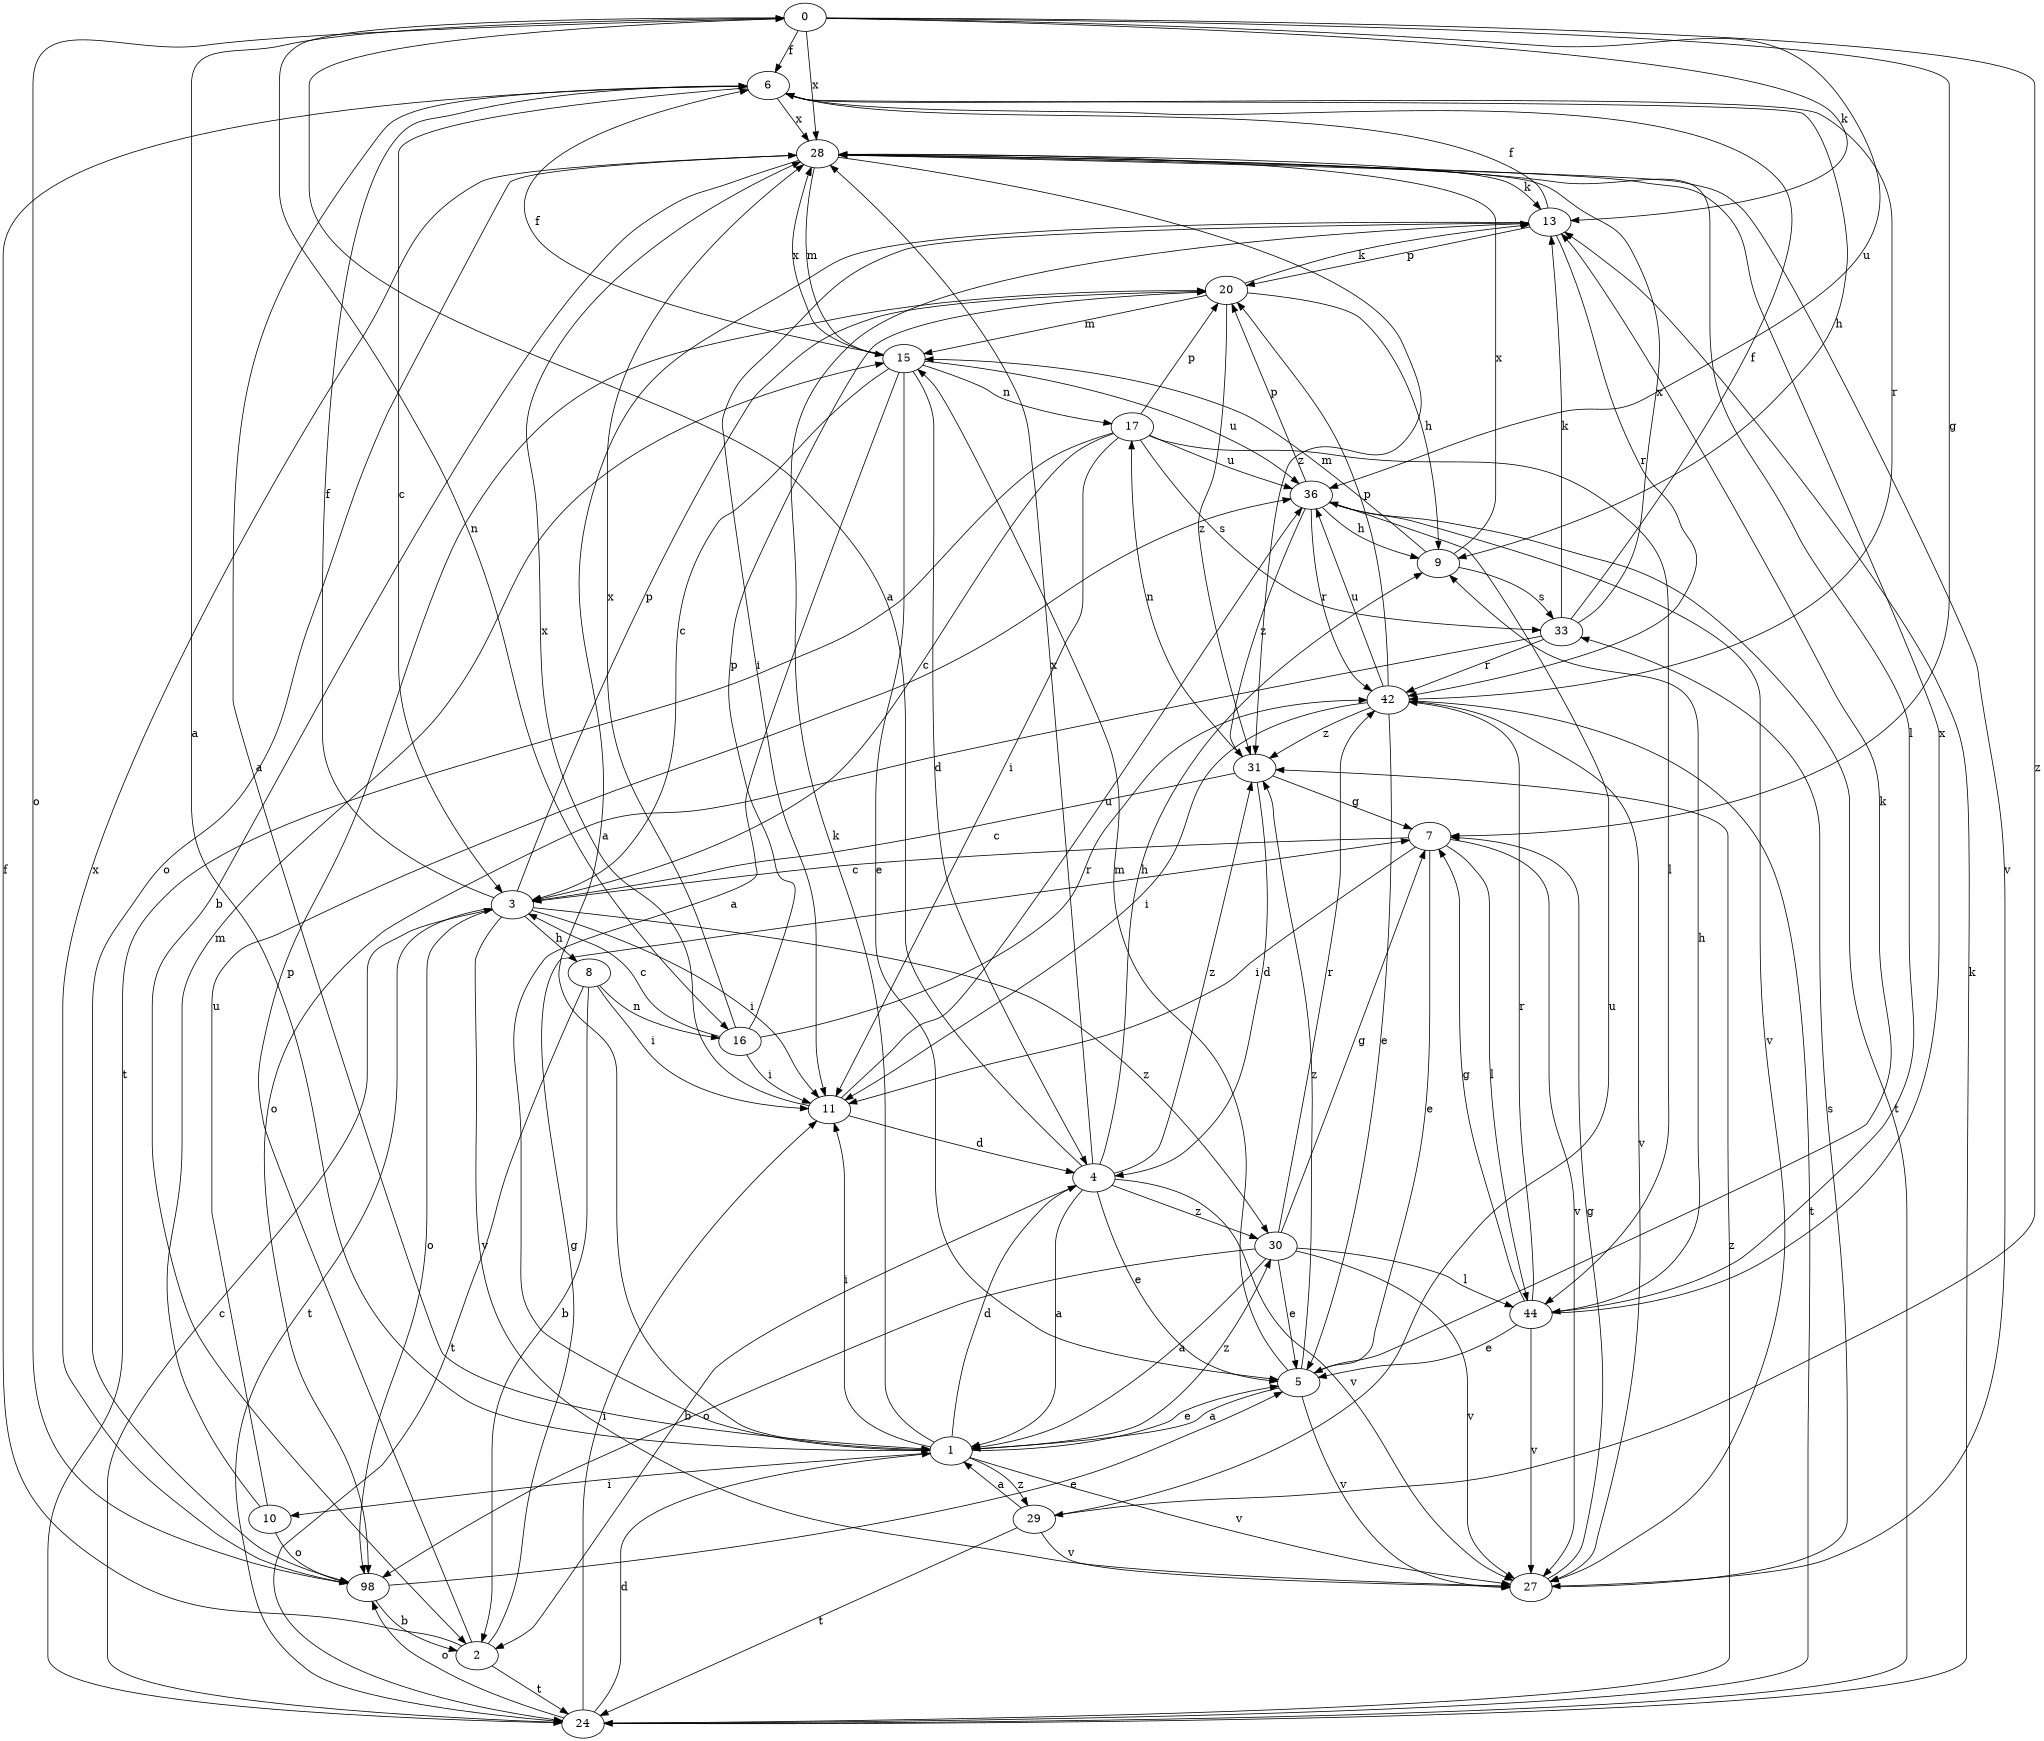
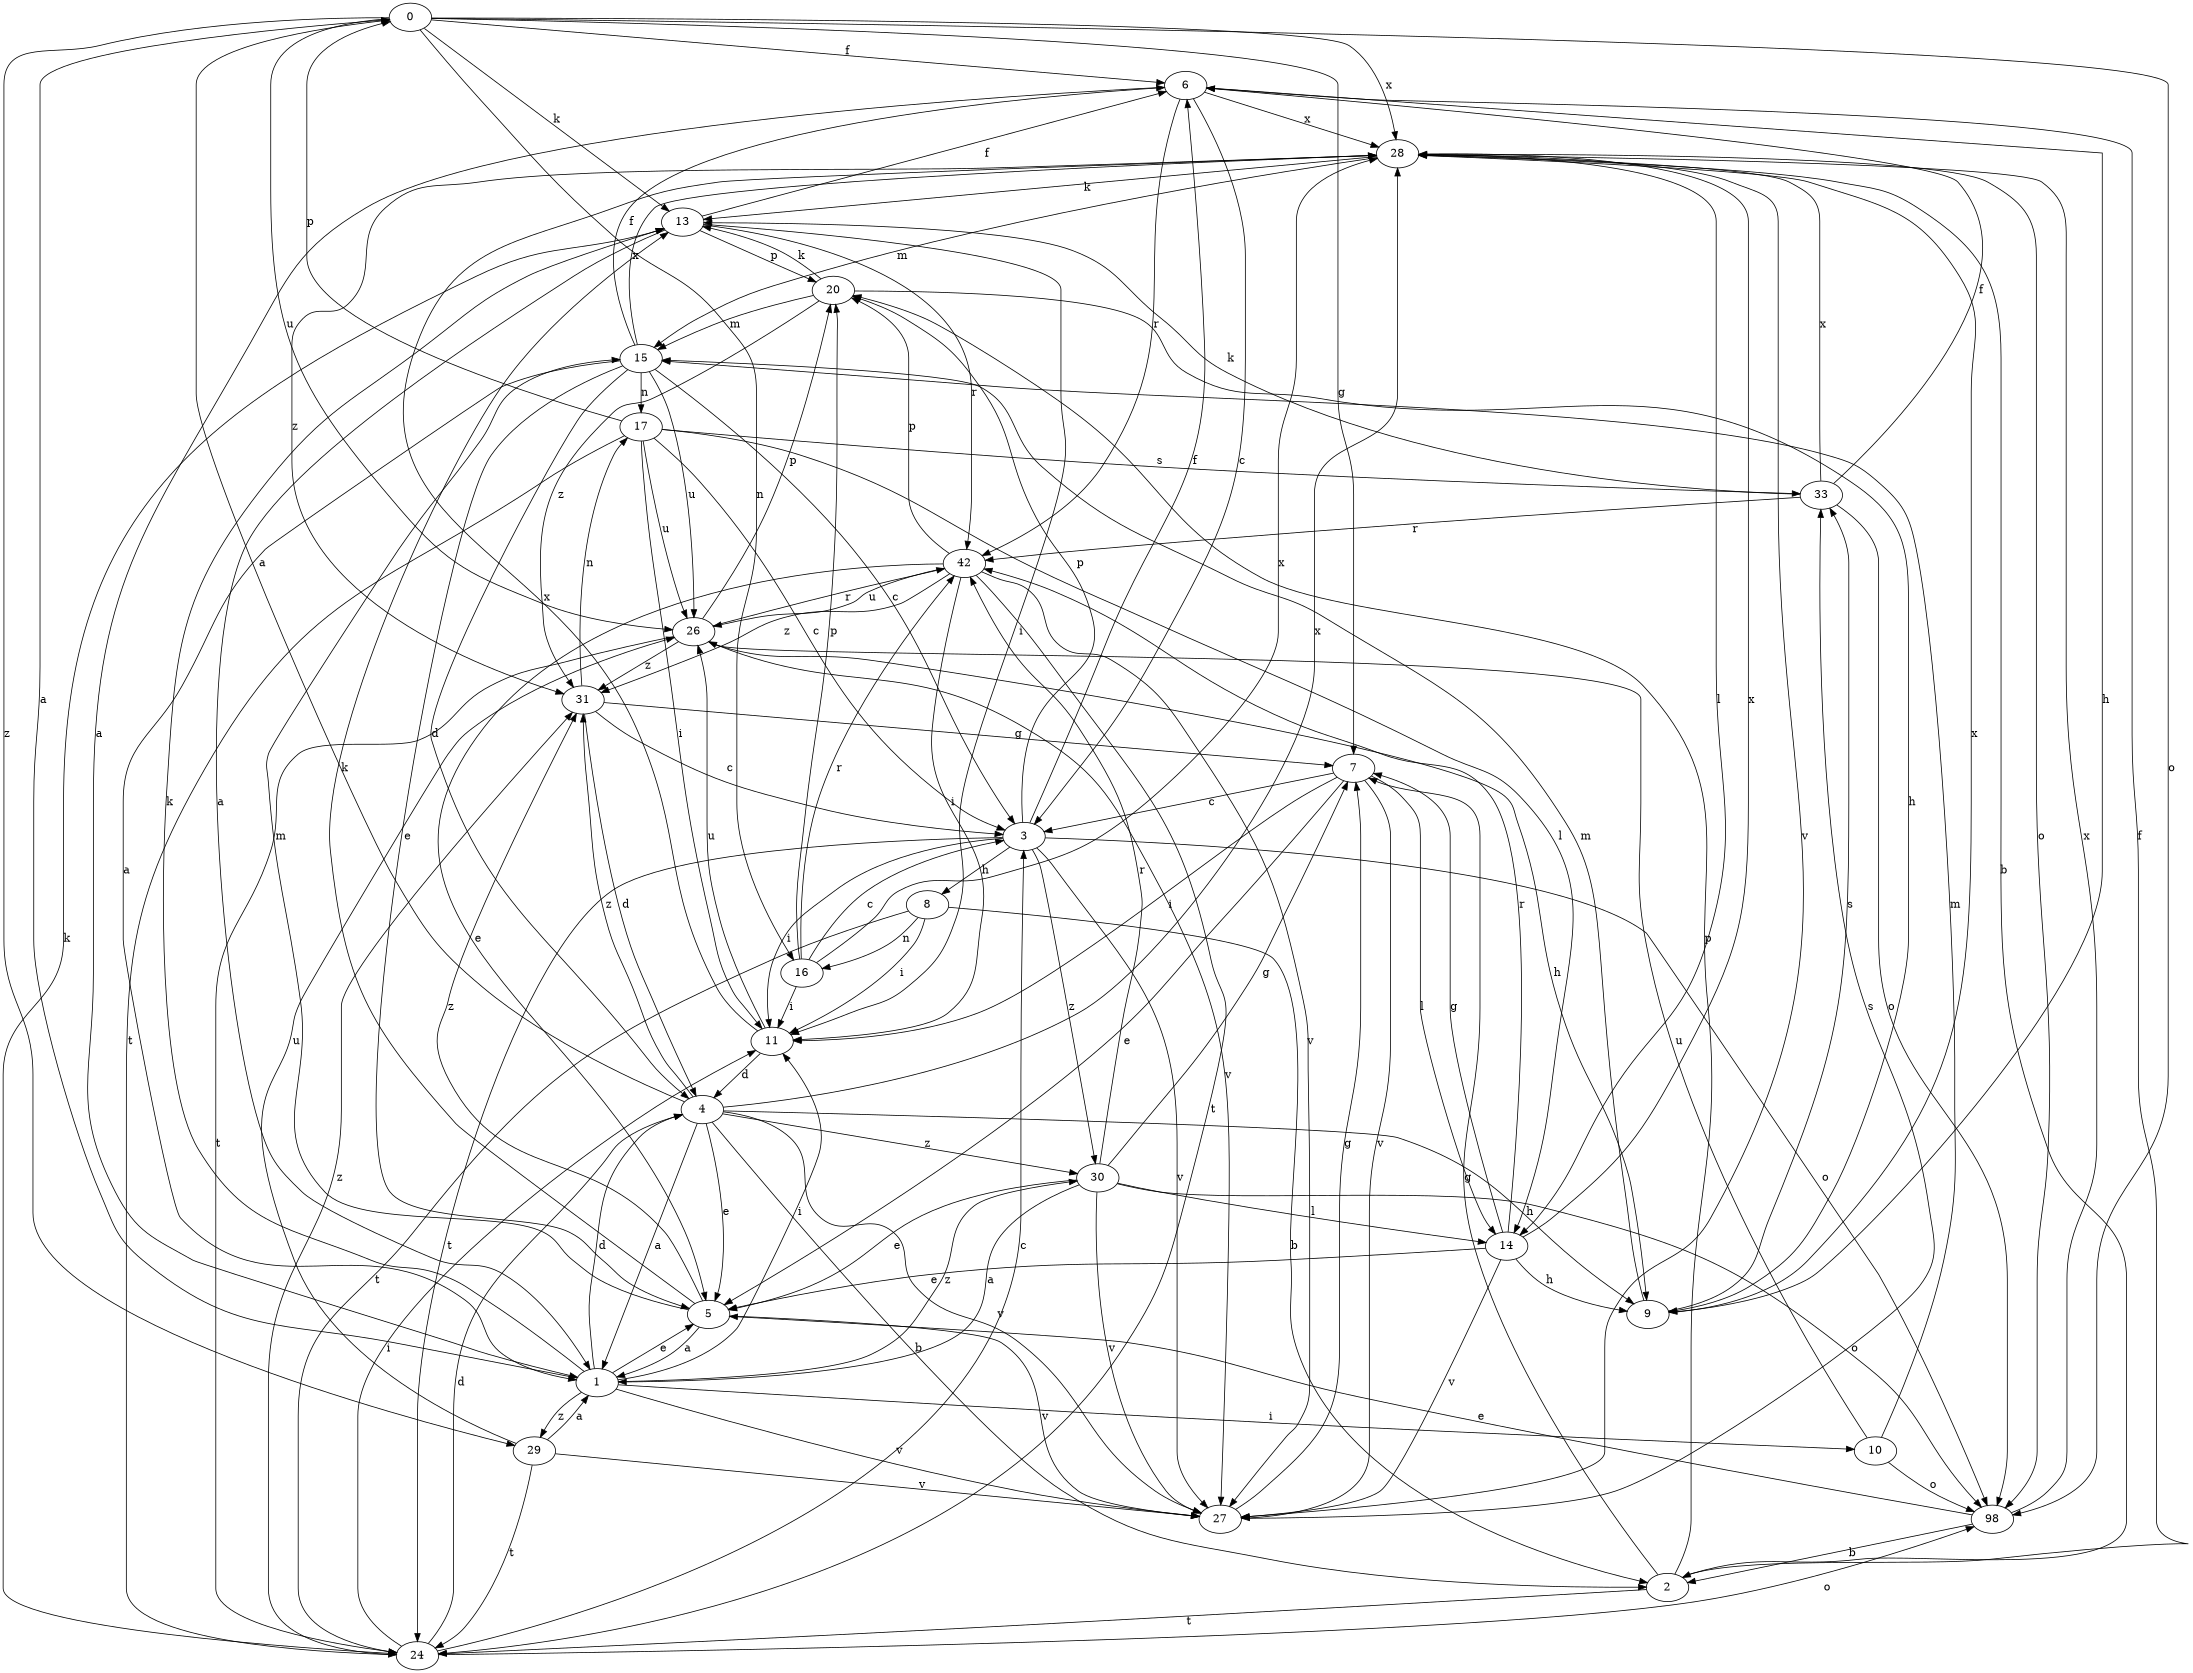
(1177, 362) -> (329, 294)
(1311, 495) -> (694, 632)
(1531, 1314) -> (1507, 1246)
(680, 1502) -> (465, 1338)
